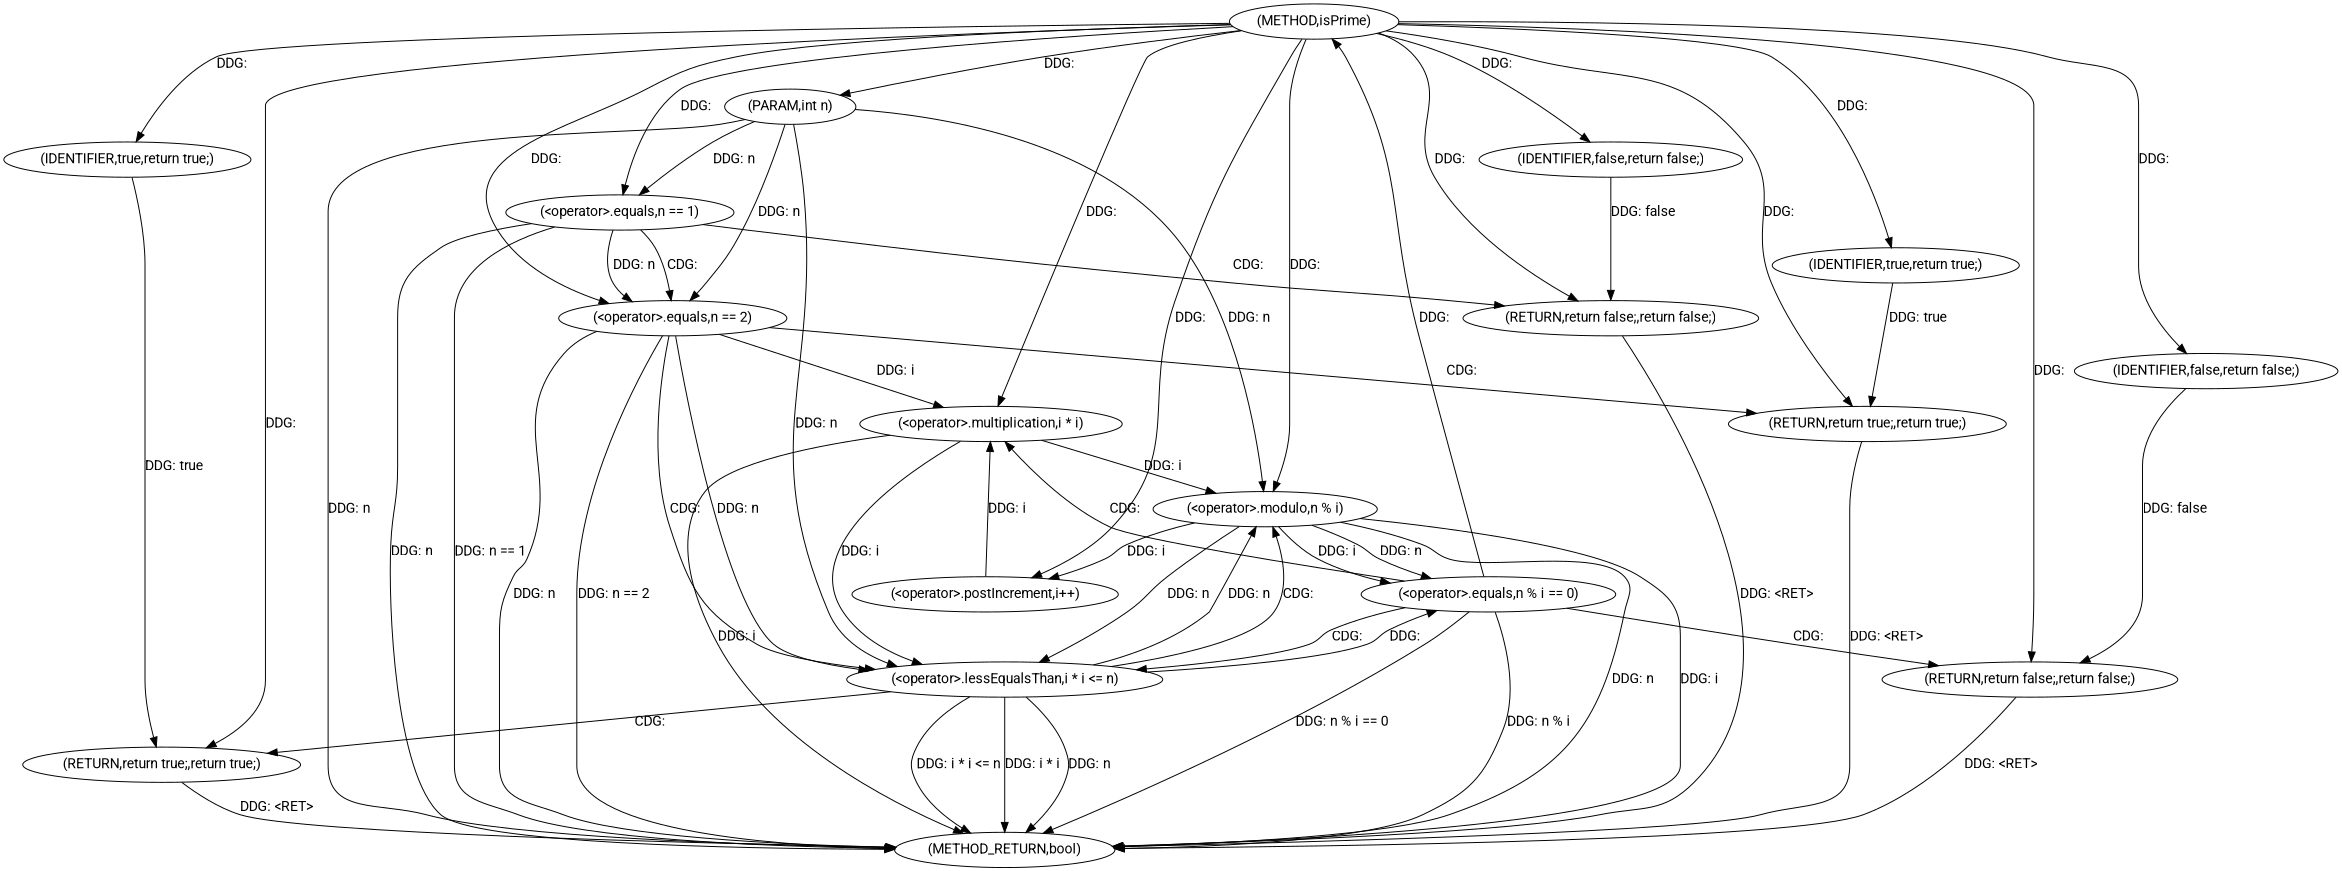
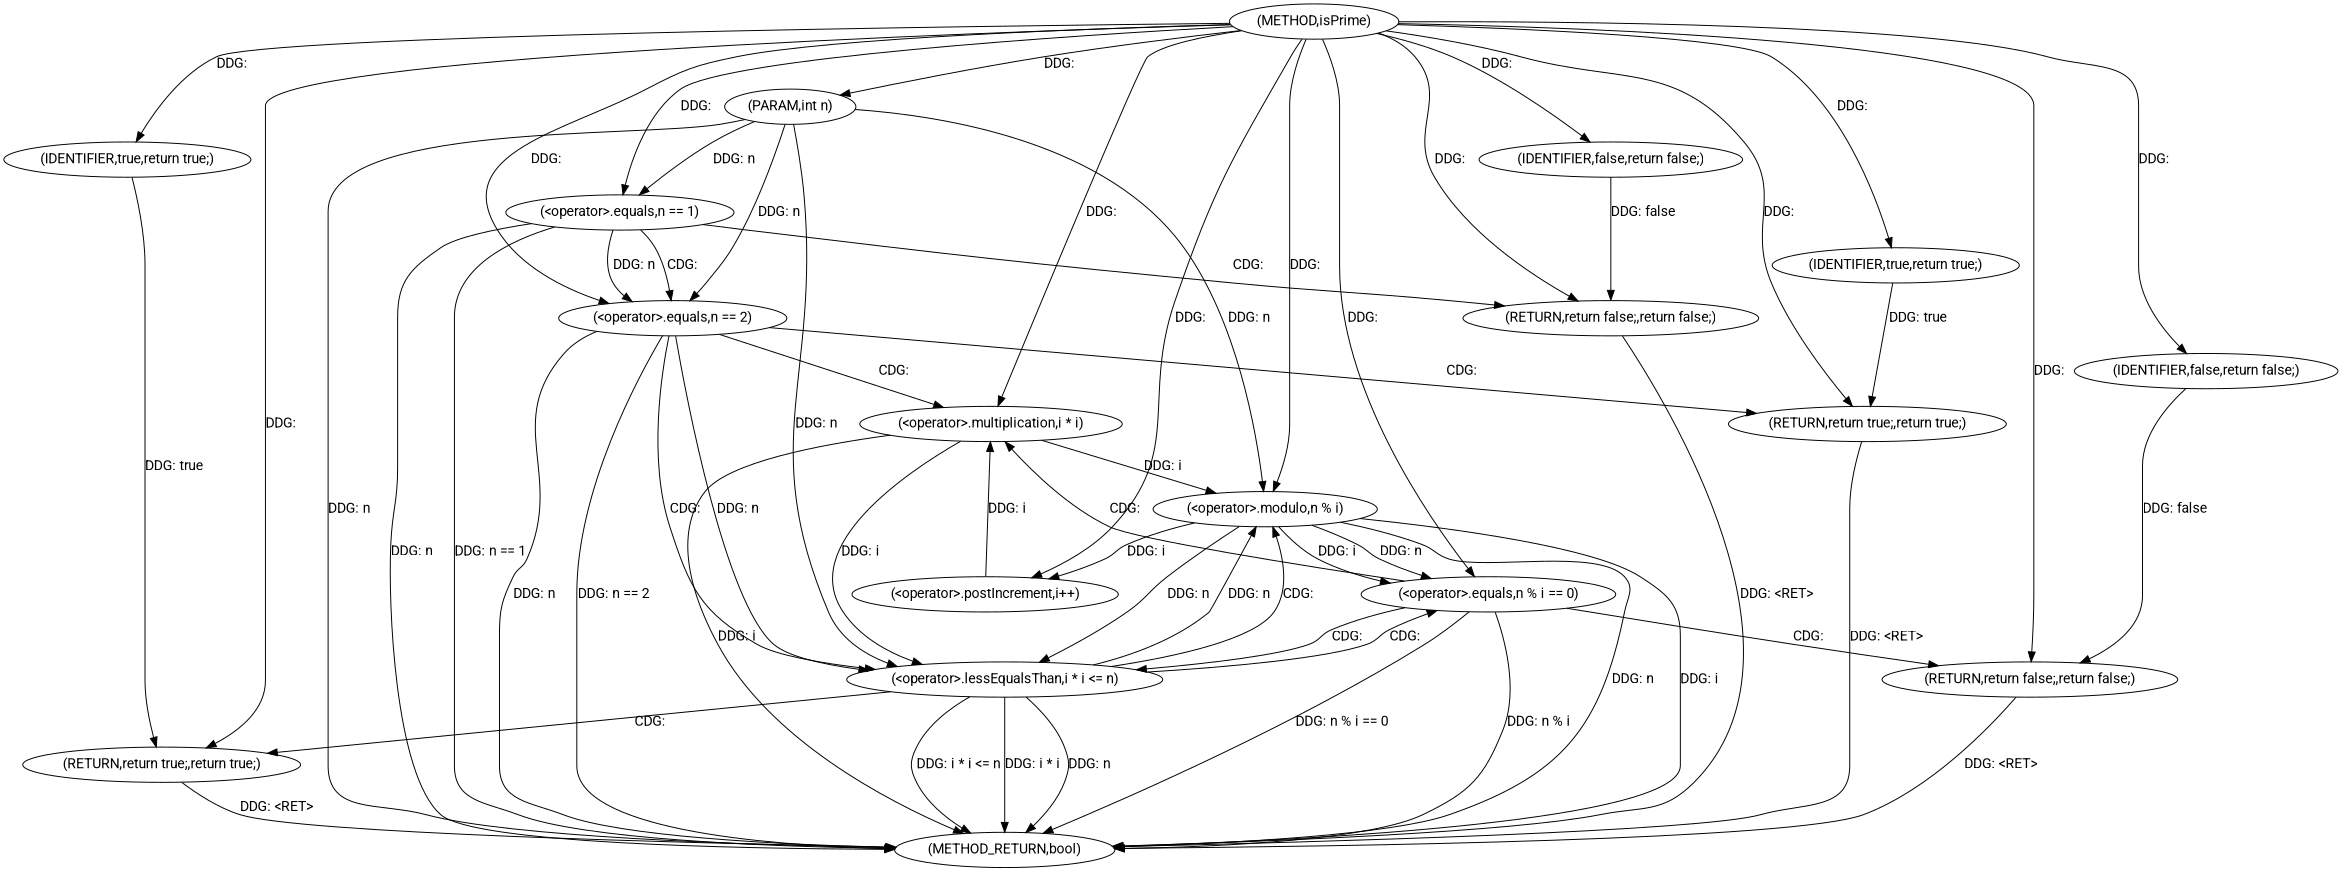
(1413, 310) -> (1345, 318)
(896, 371) -> (896, 371)
(1407, 637) -> (1407, 637)
